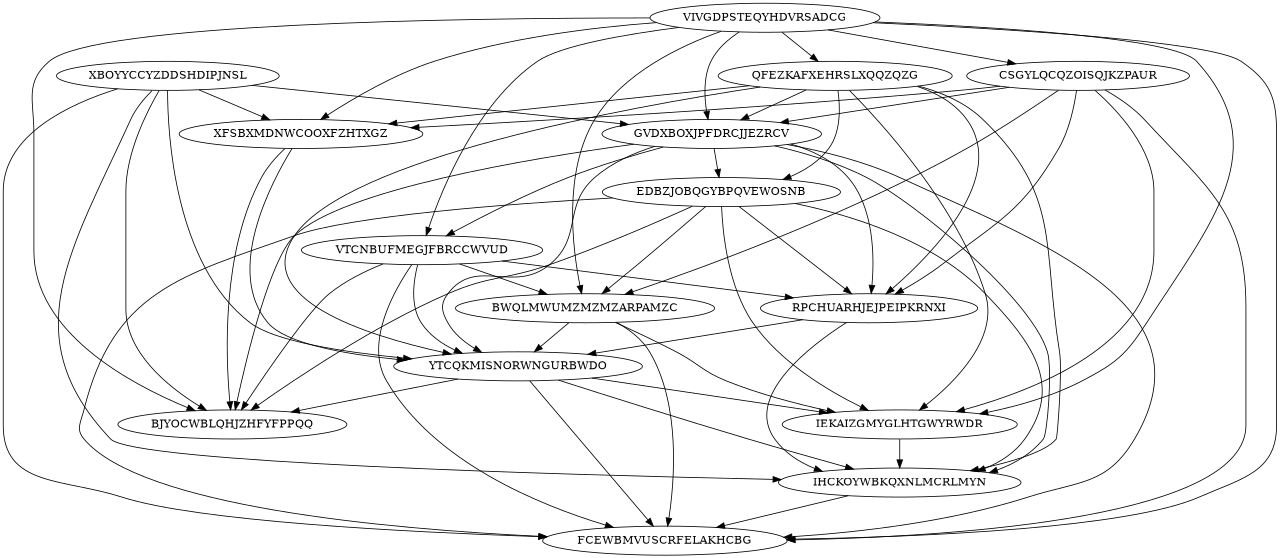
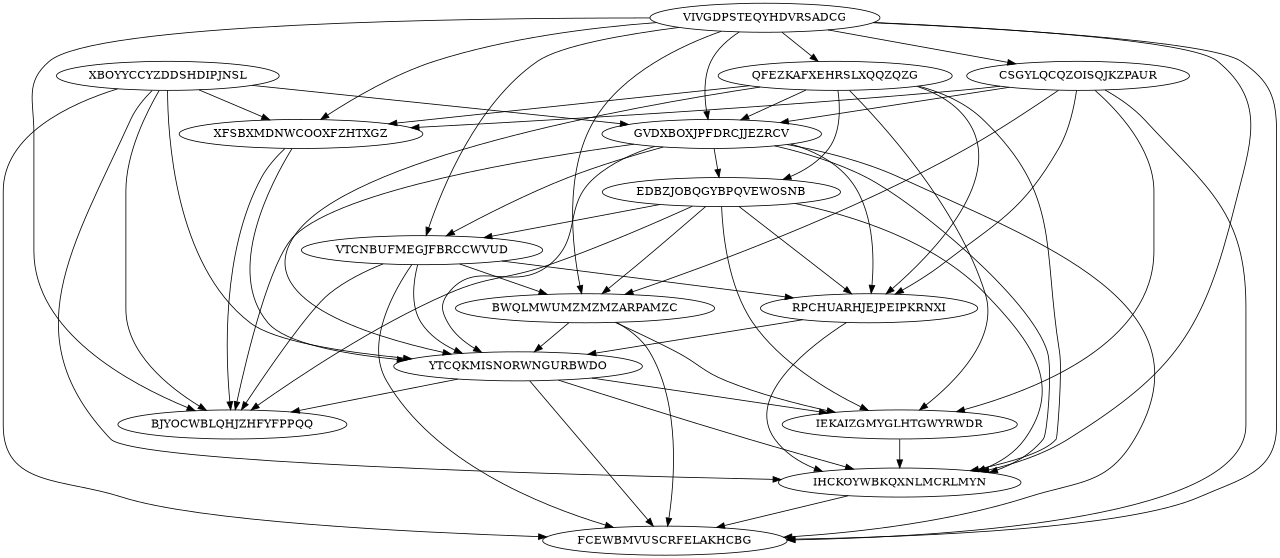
(1232, 130) -> (1249, 147)
(116, 335) -> (580, 220)
